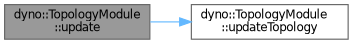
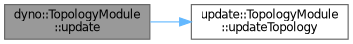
(270, 22) -> (270, 22)
